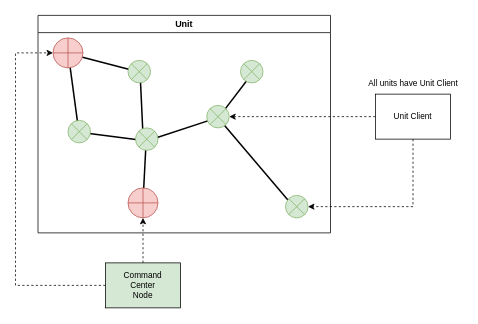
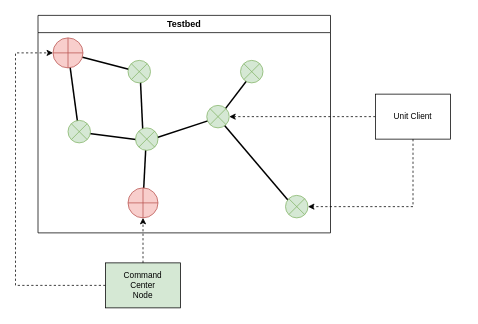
(184, 24) -> (184, 24)
(413, 83) -> none
